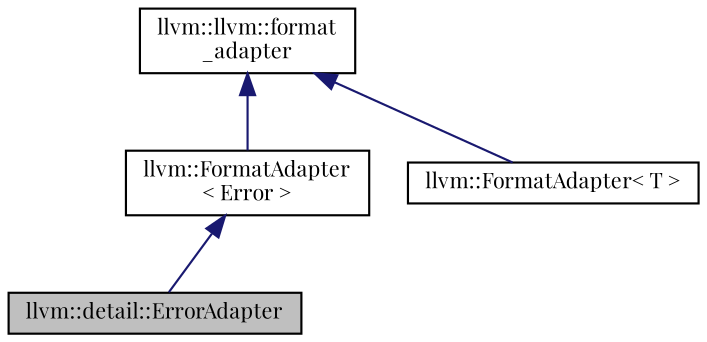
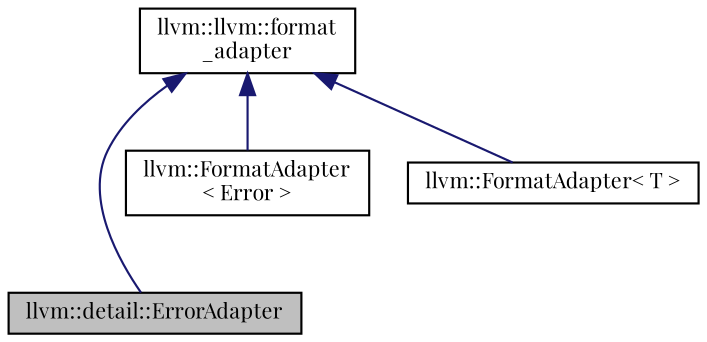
(190, 263) -> (100, 181)
